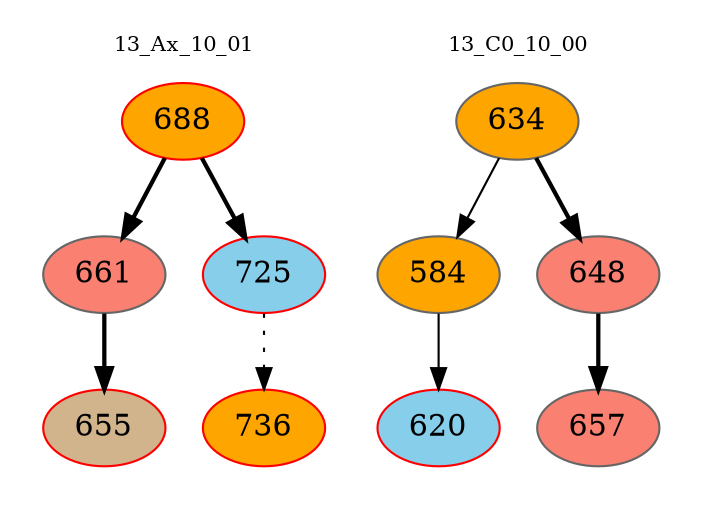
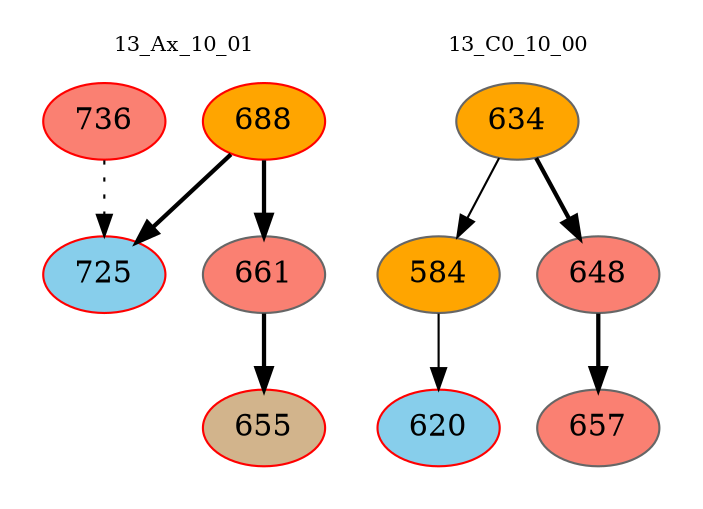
(264, 341) -> (104, 188)
(264, 428) -> (104, 121)
